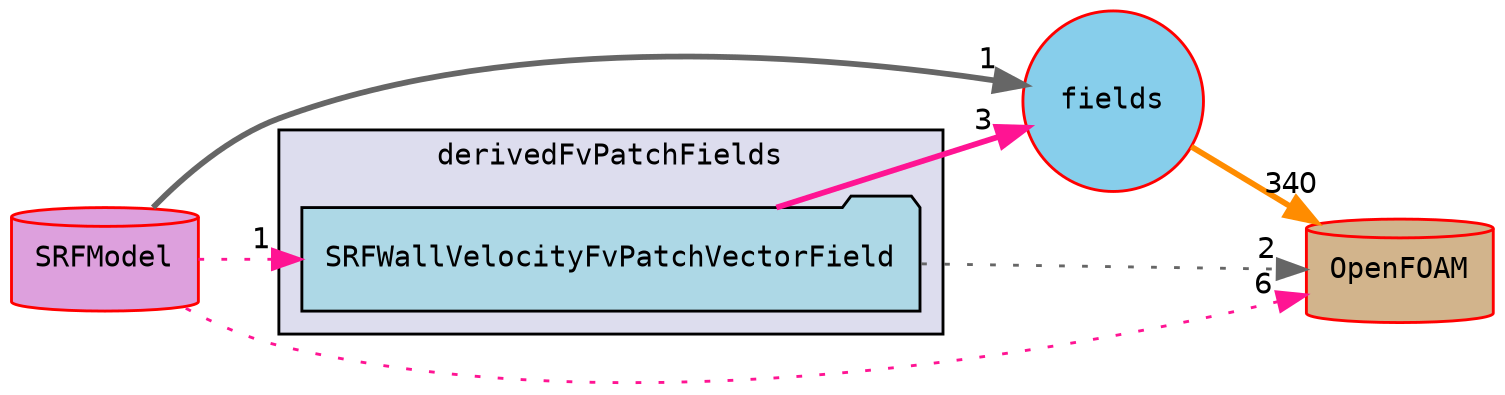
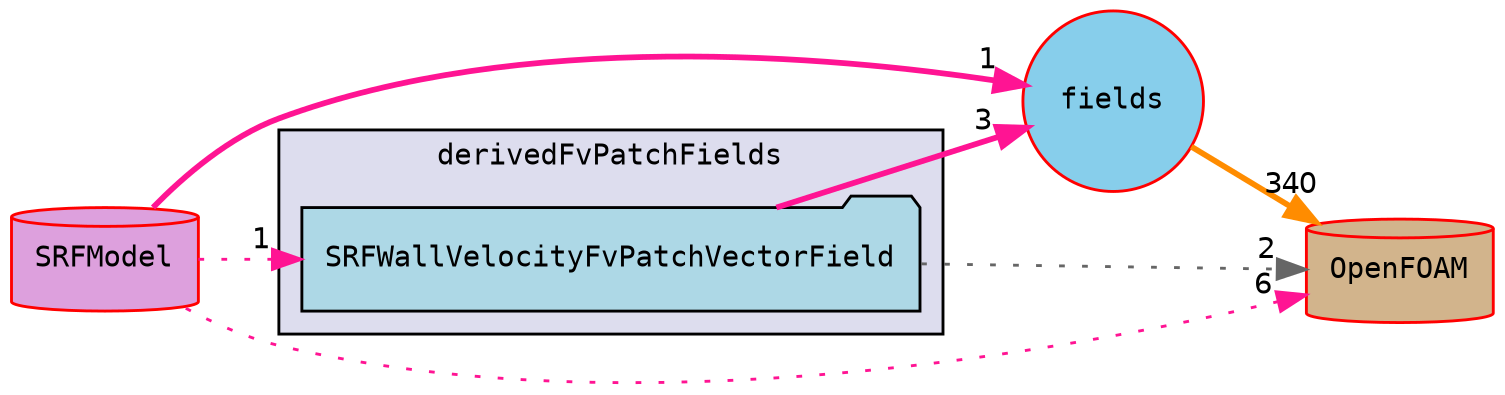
(557, 62) -> (557, 62)
